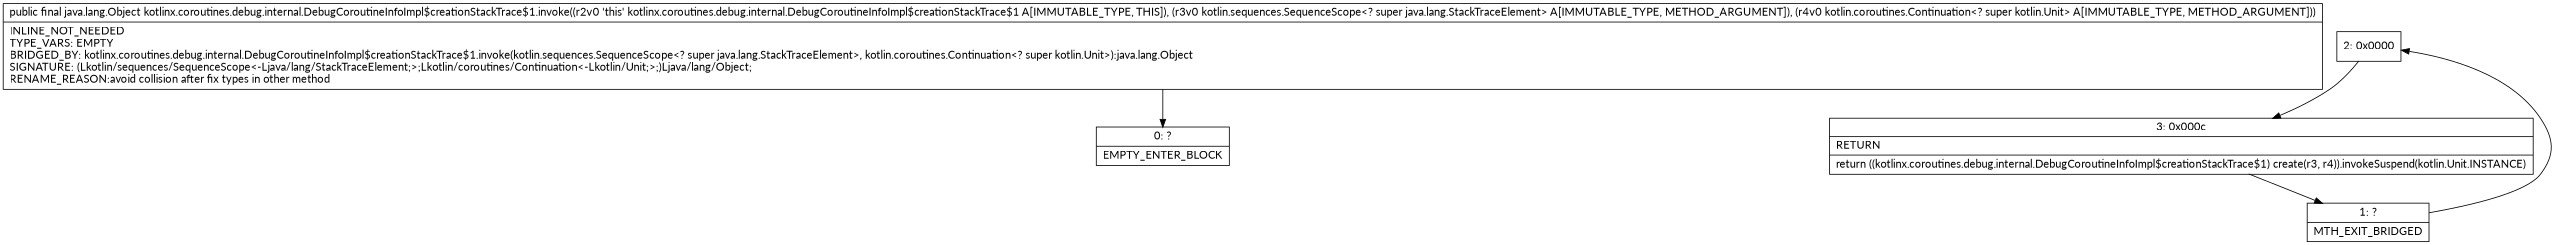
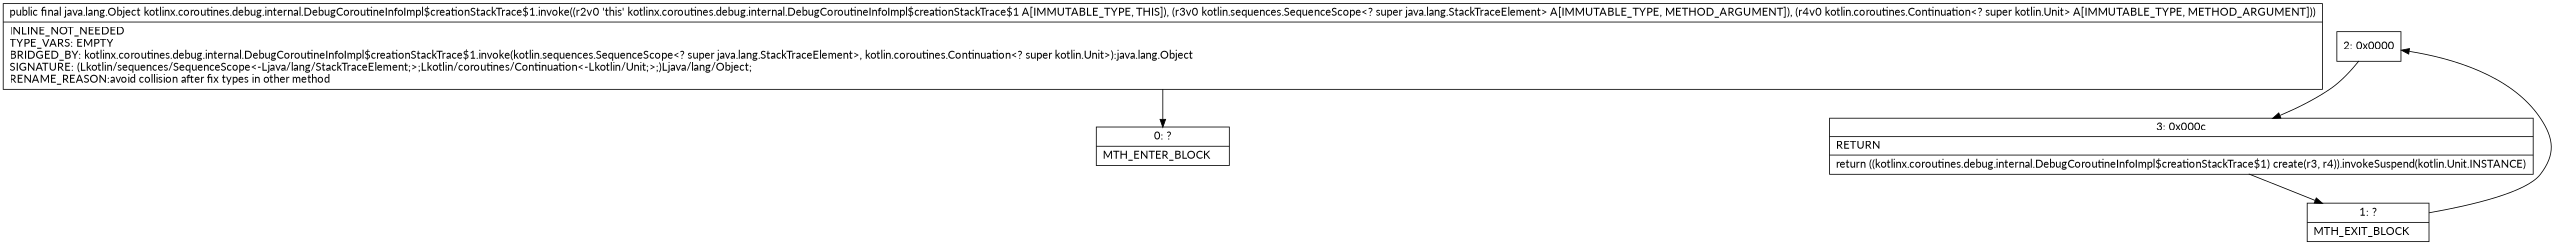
(1163, 155) -> (1157, 155)
(2368, 232) -> (2362, 232)
